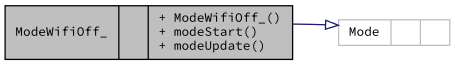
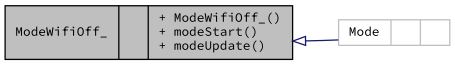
(309, 24) -> (322, 41)
